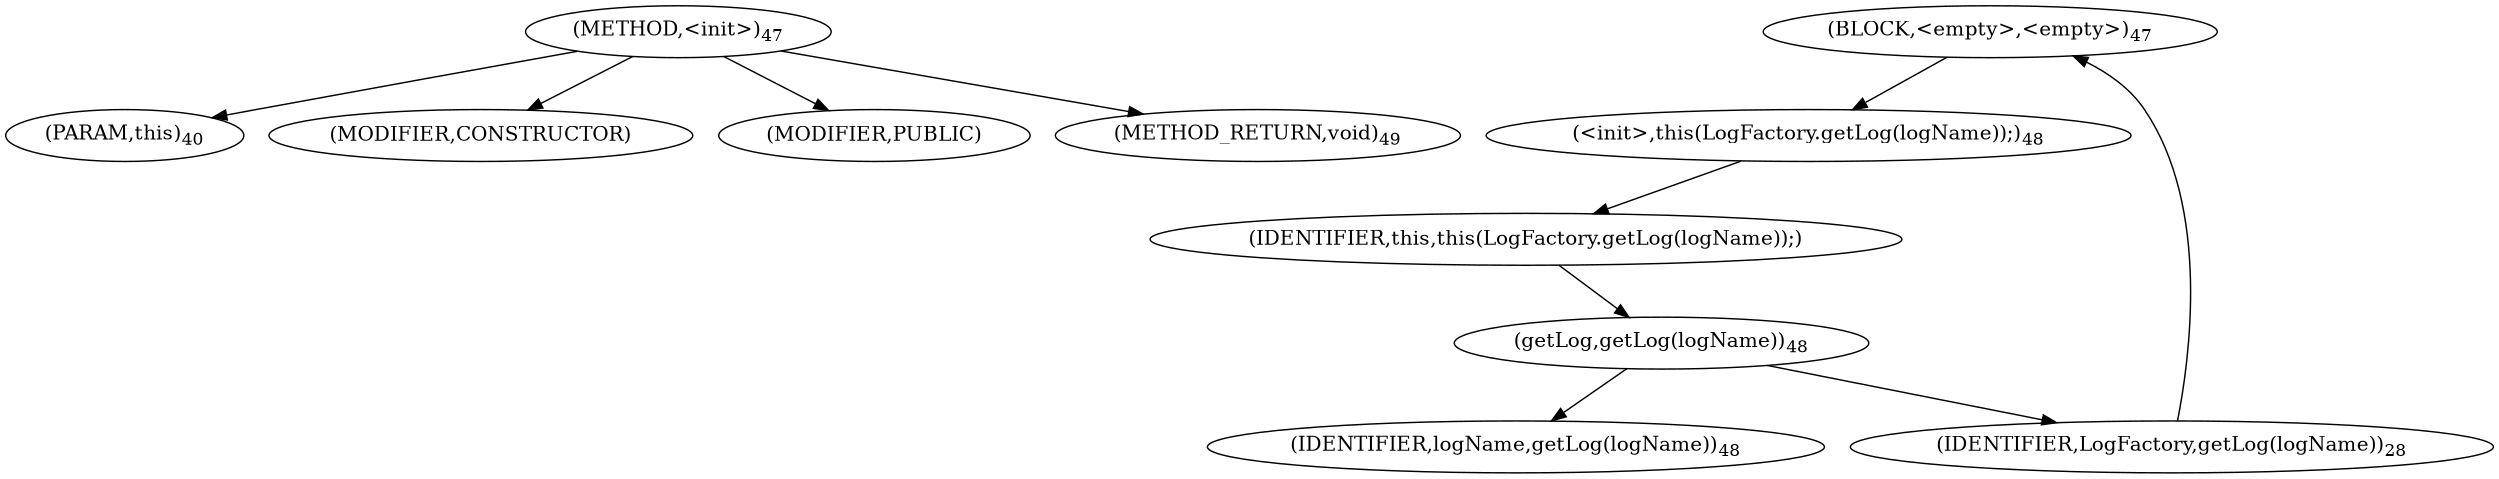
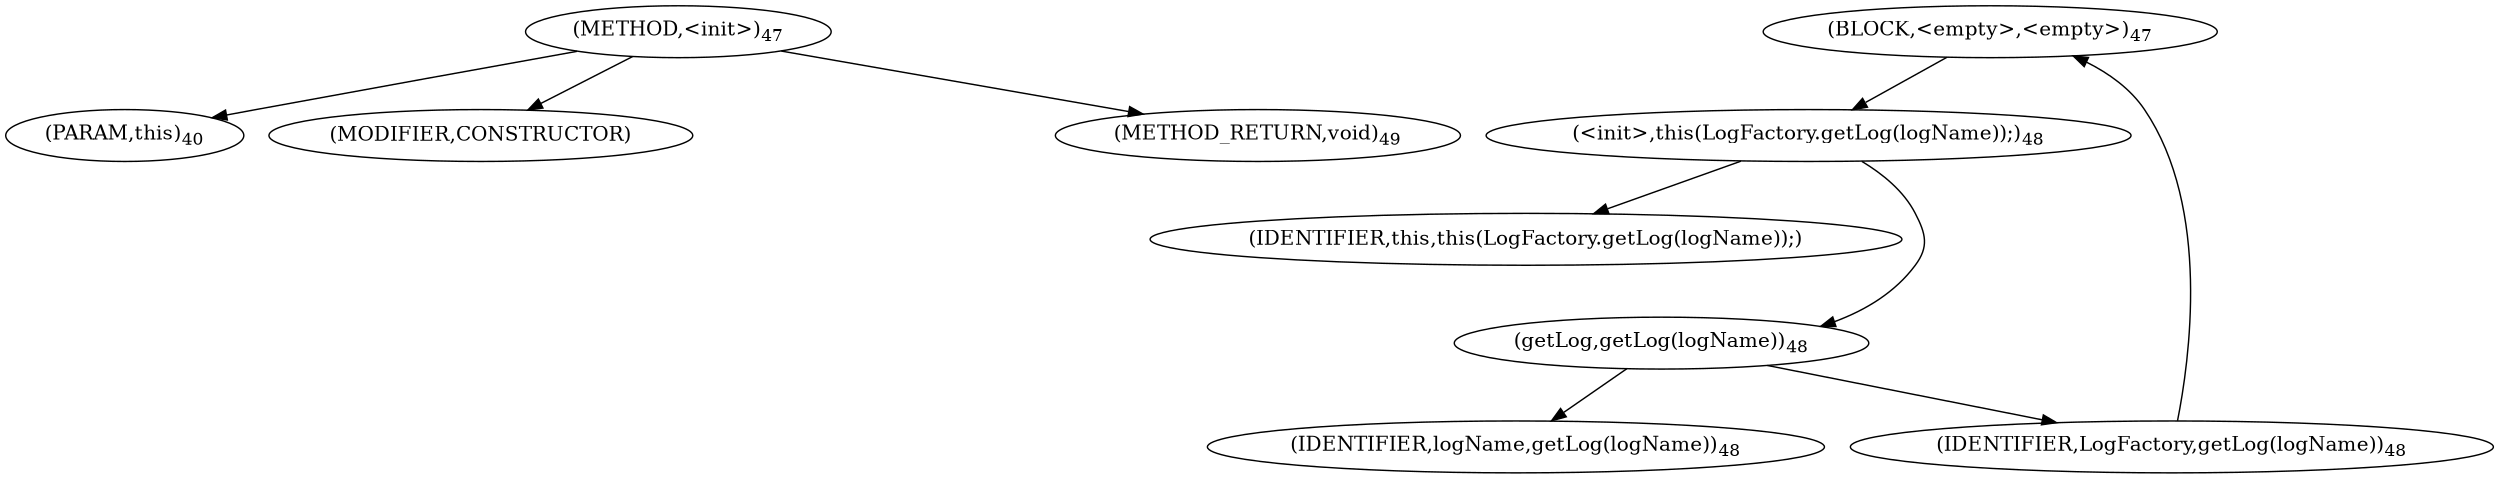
(874, 136) -> none
(1588, 287) -> (1923, 252)
(2396, 445) -> (2396, 445)
